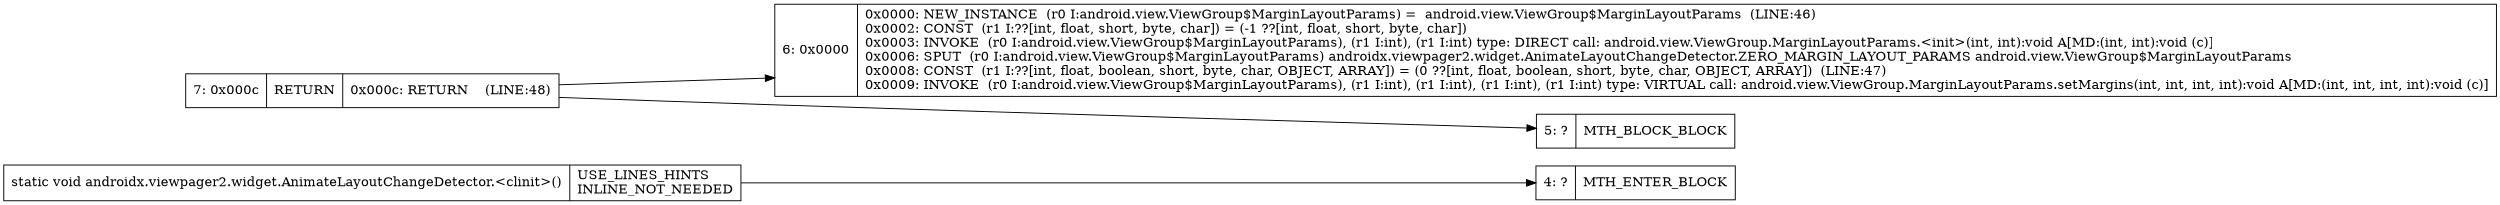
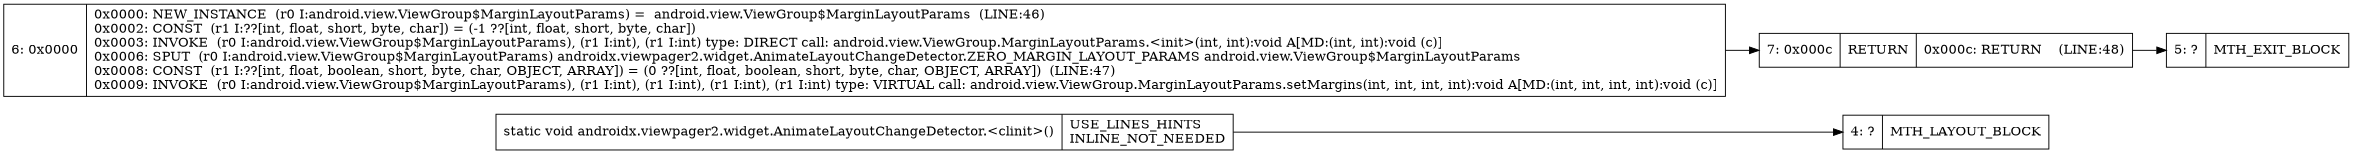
(662, 81) -> (1737, 50)
(1655, 131) -> (2277, 50)
(1655, 182) -> (1966, 132)
